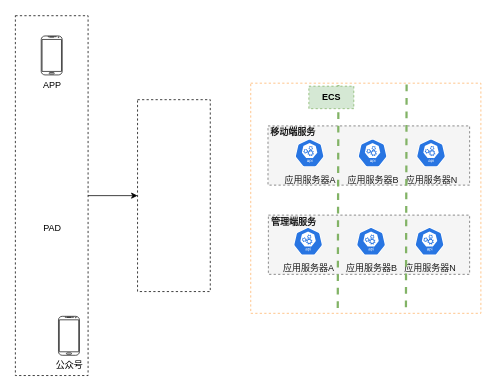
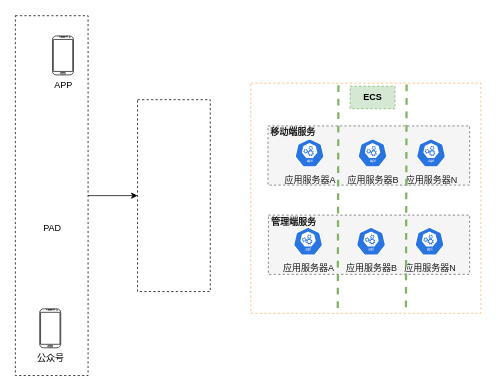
(52, 55) -> (63, 55)
(332, 97) -> (373, 97)
(69, 336) -> (50, 328)
